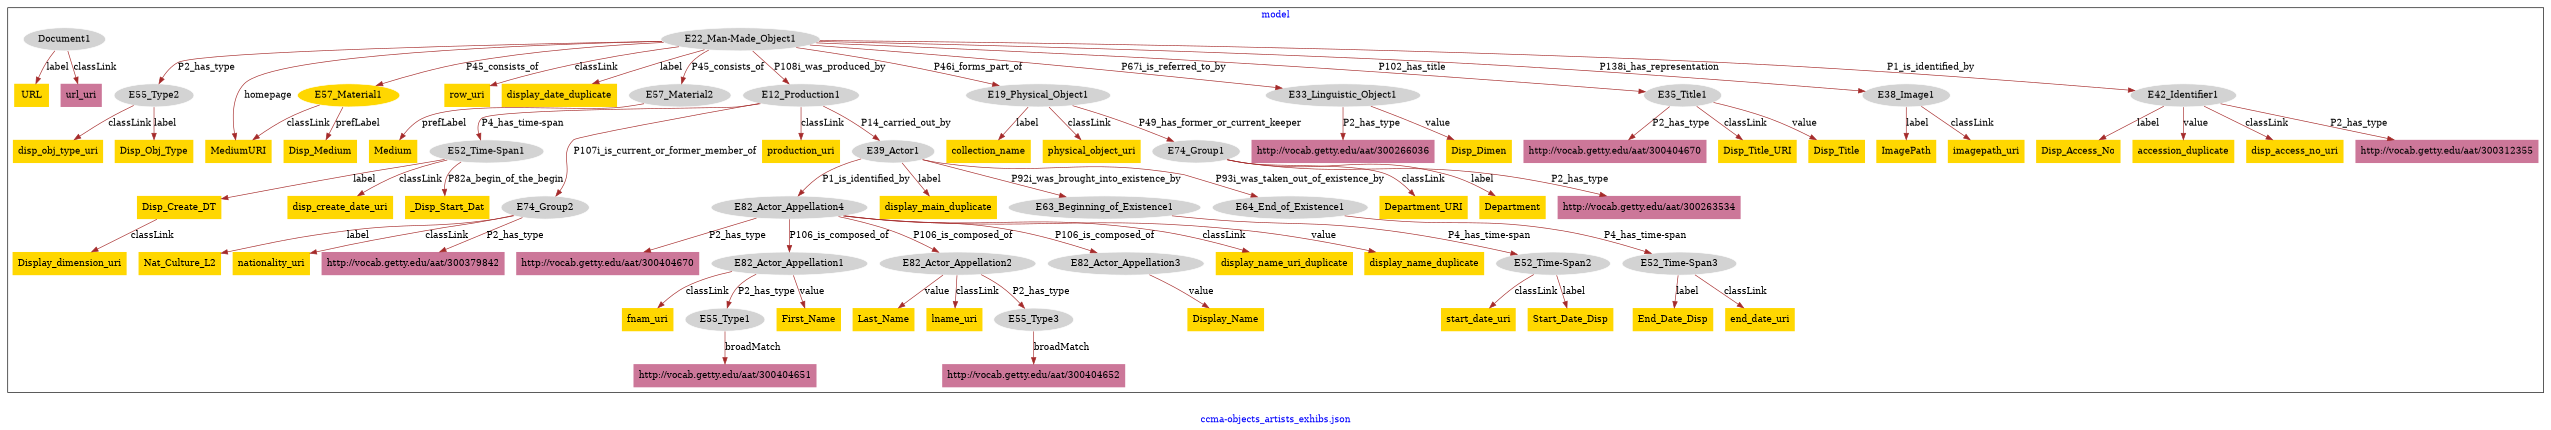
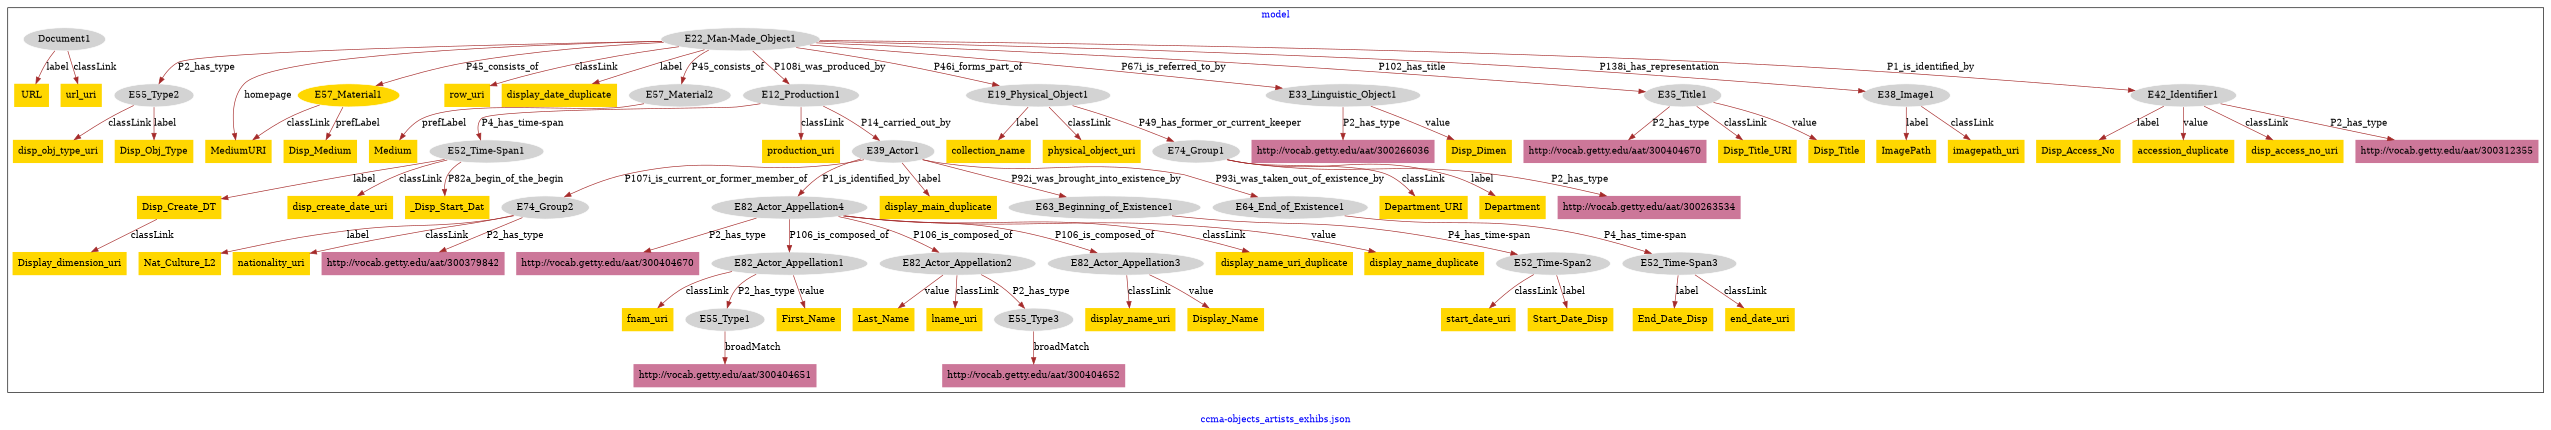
(81, 95) -> (81, 95)
(639, 126) -> (715, 165)
none -> (1130, 320)
